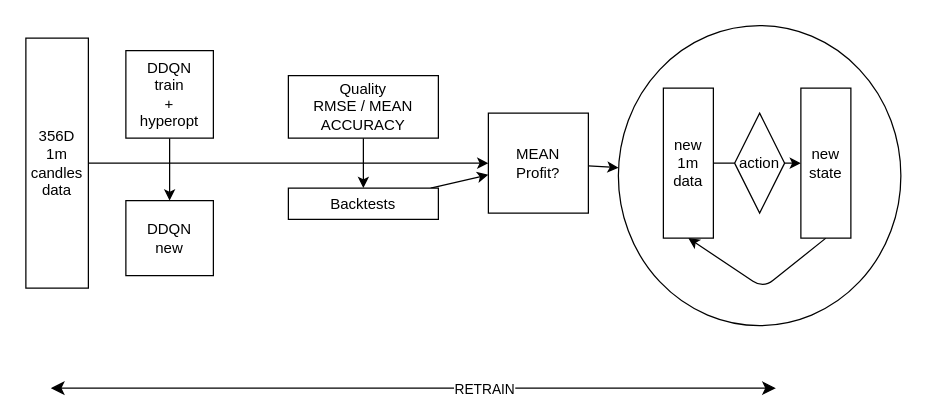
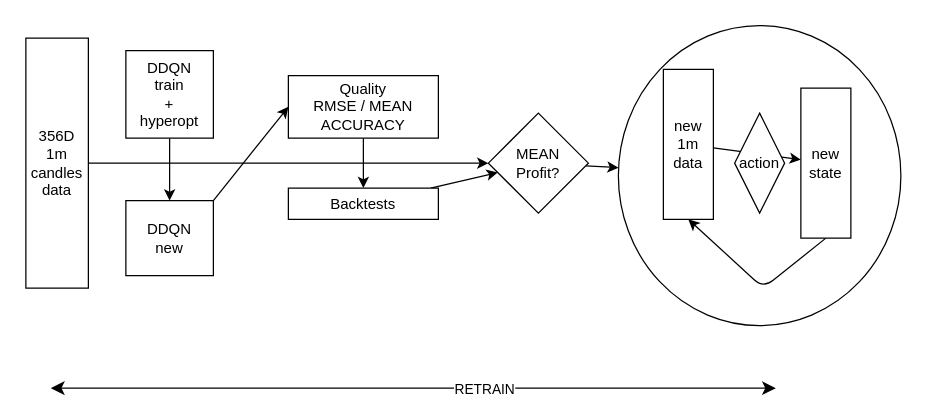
none -> (248, 157)
(538, 163) -> (538, 163)
(688, 163) -> (688, 144)
